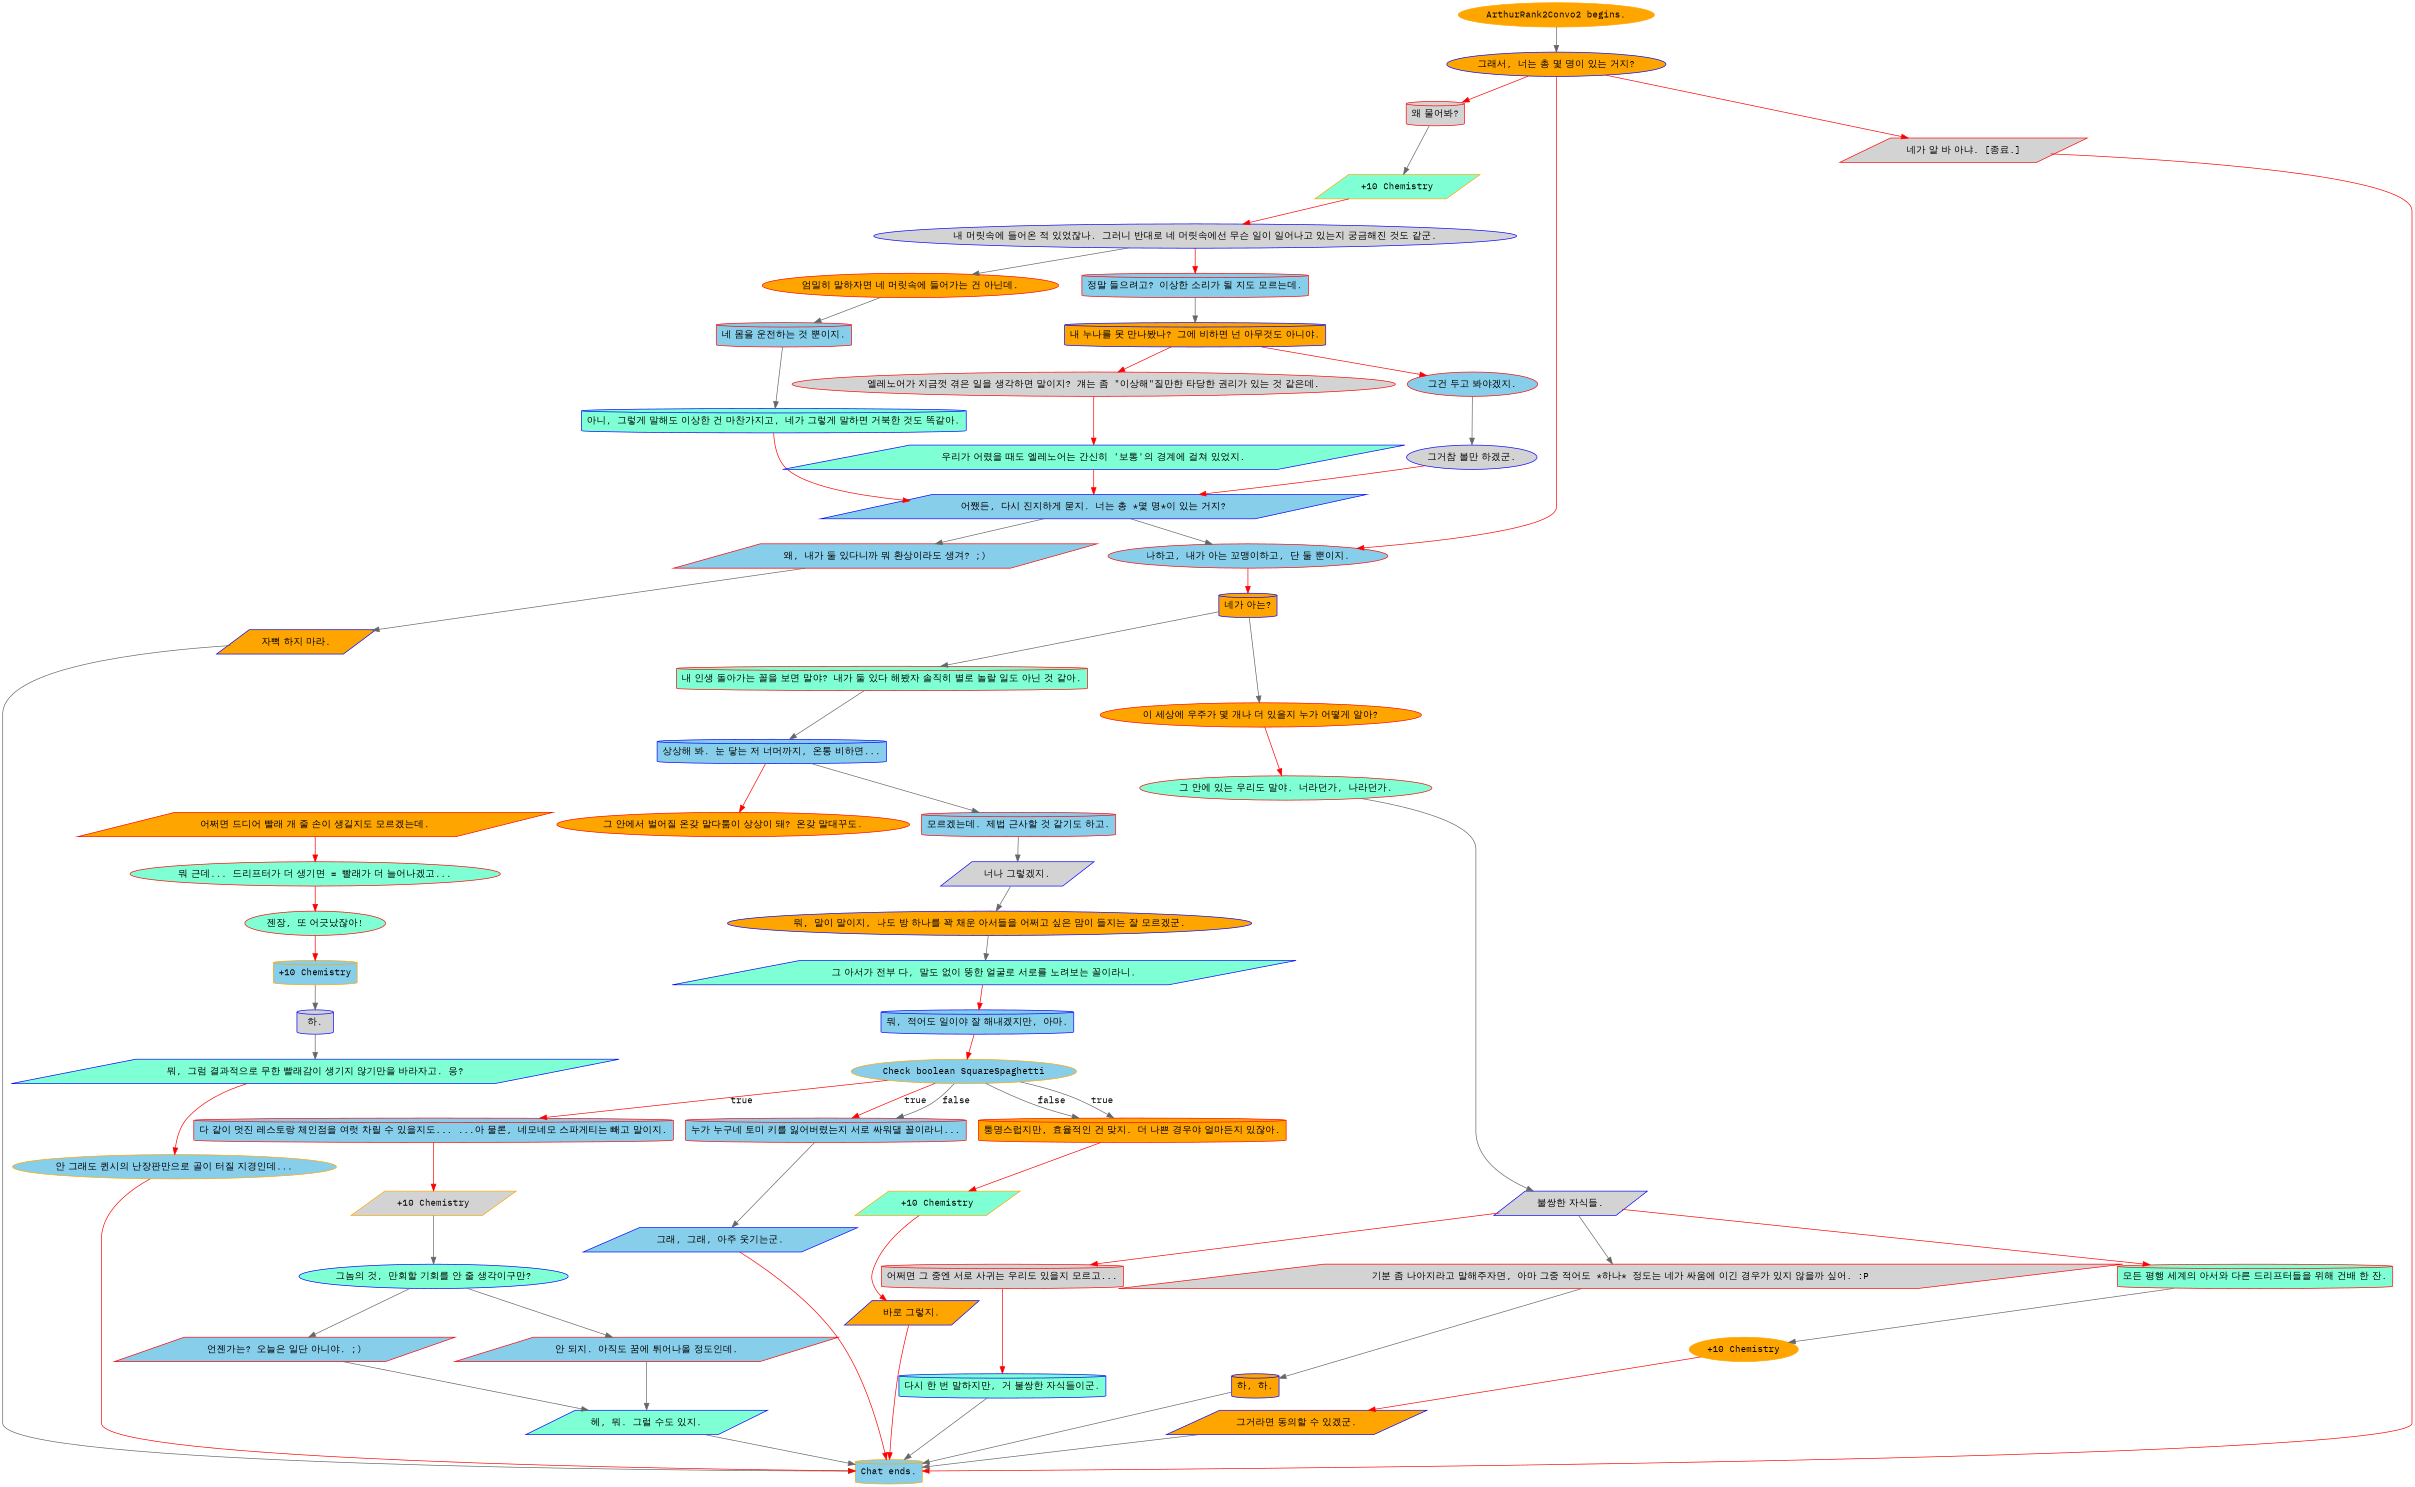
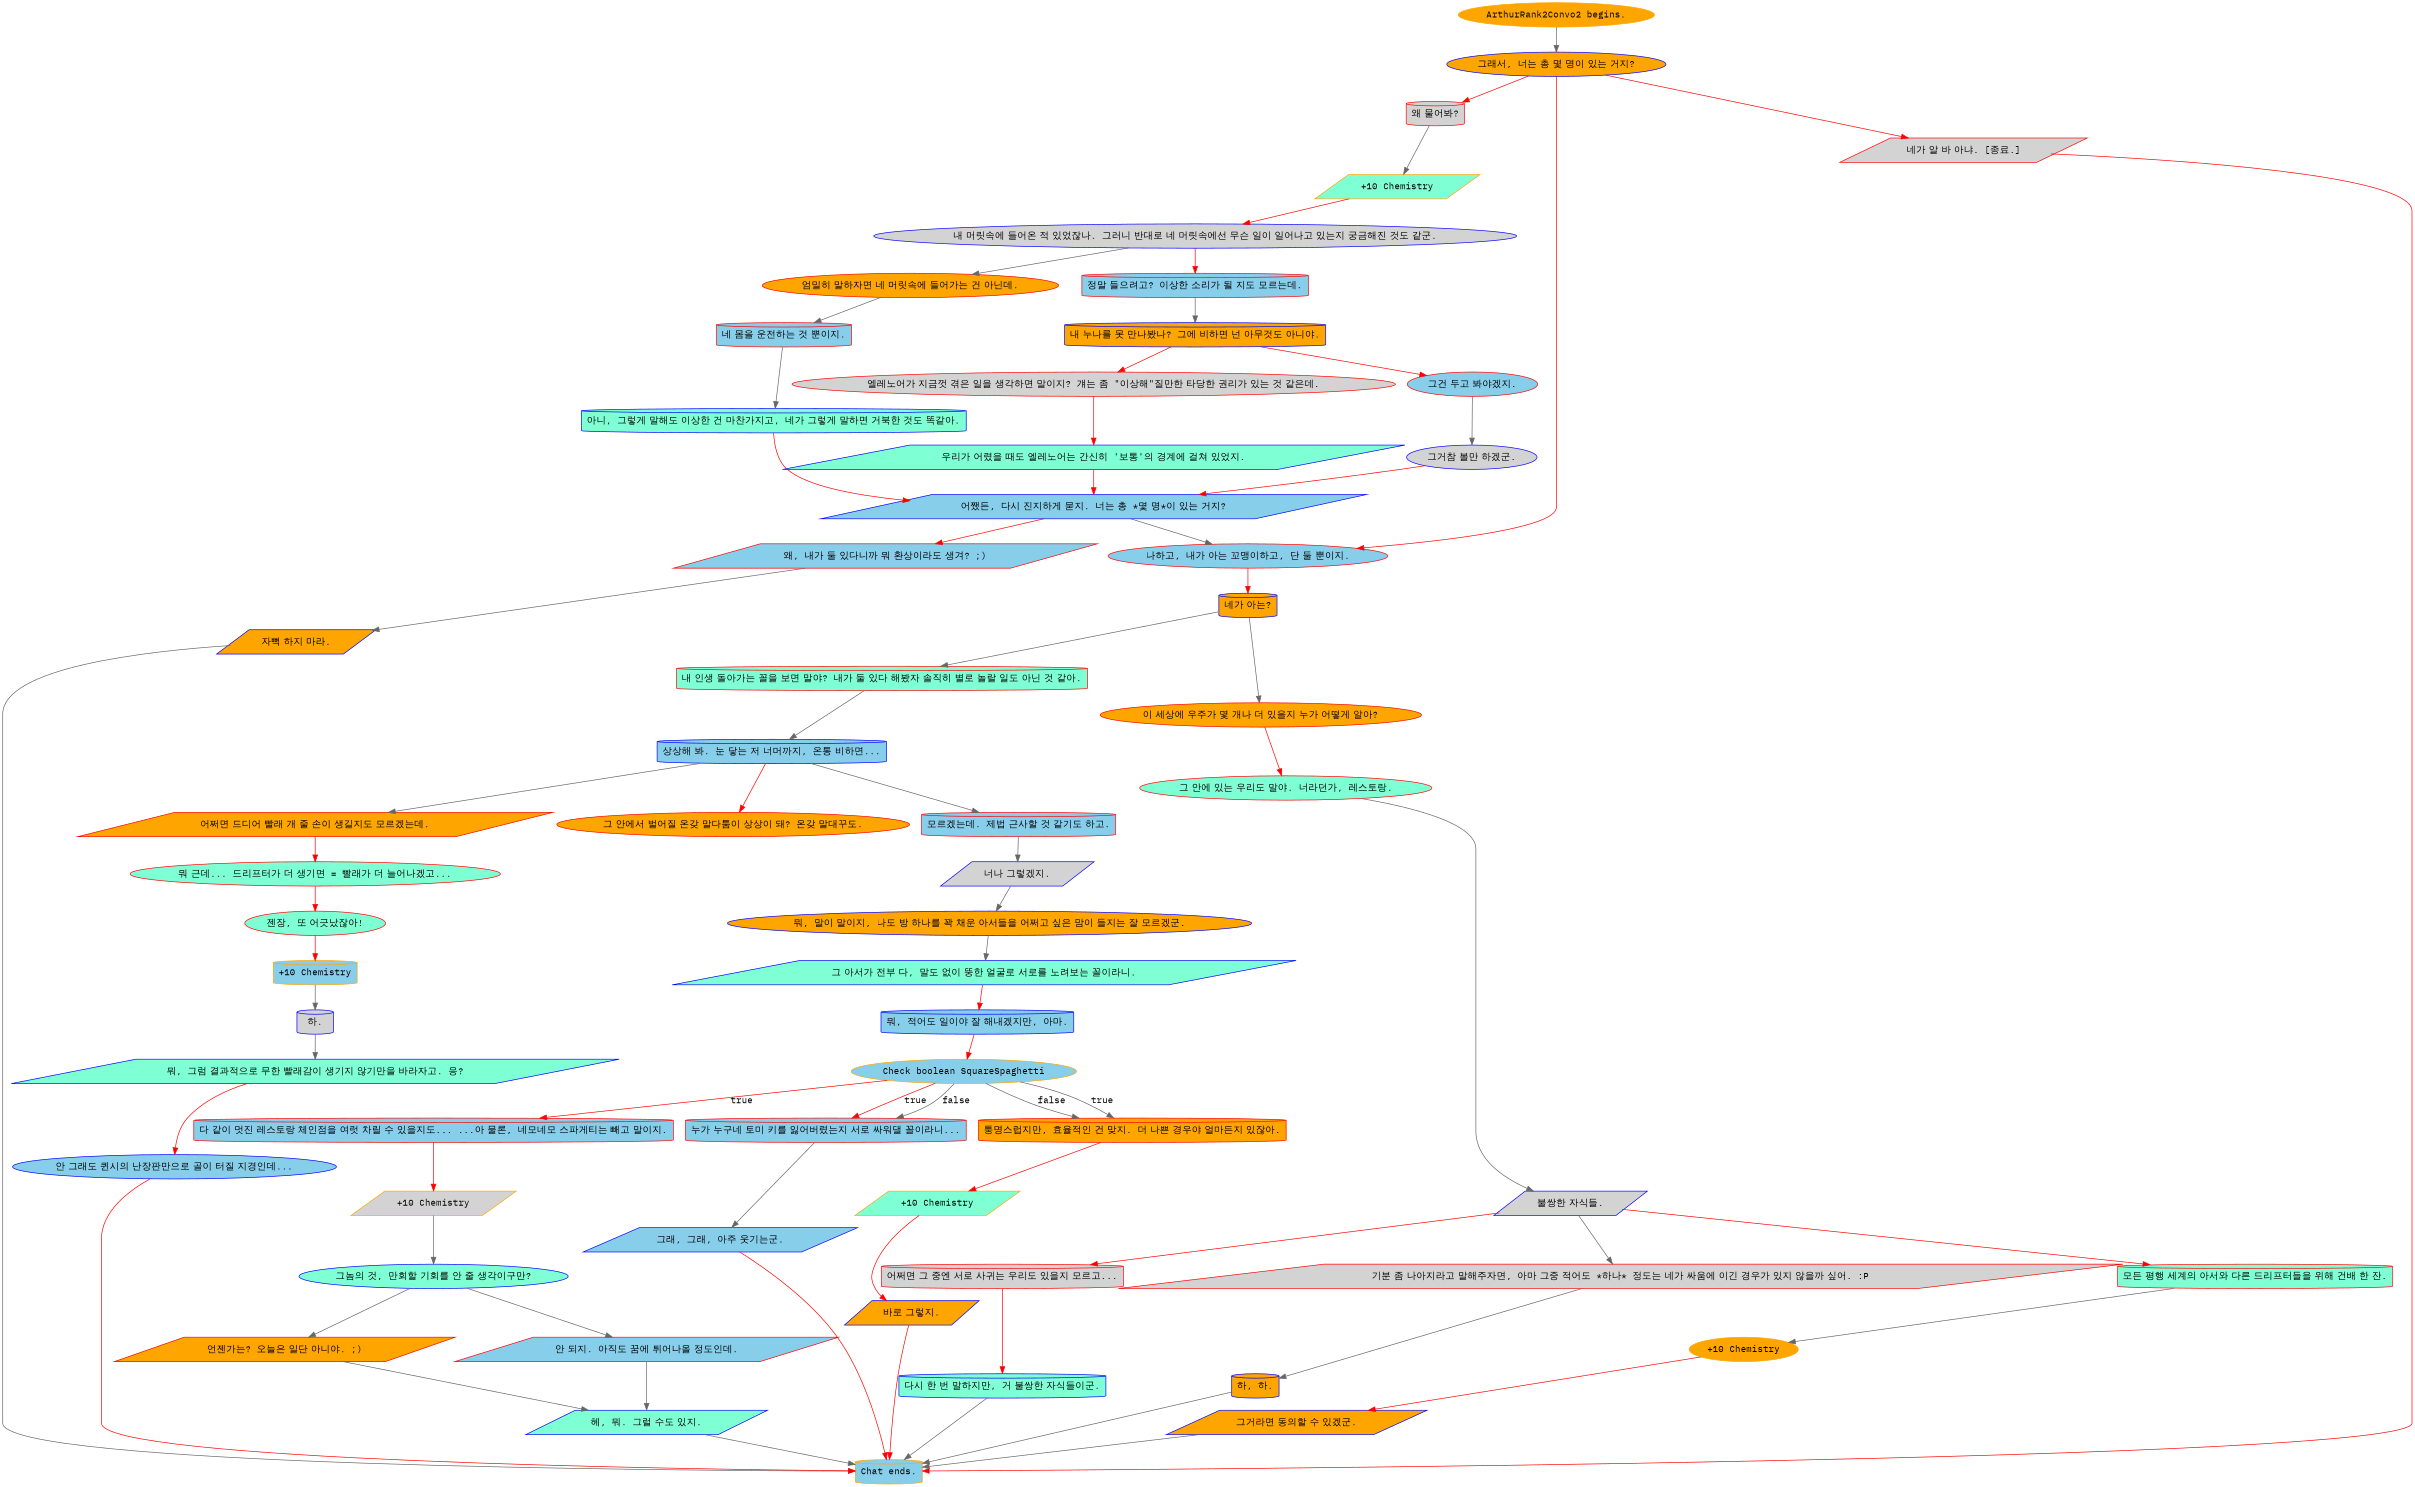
(993, 531) -> (993, 531)
none -> (547, 787)
(1286, 788) -> (1286, 788)
(175, 1167) -> (175, 1167)
(285, 1349) -> (285, 1349)
